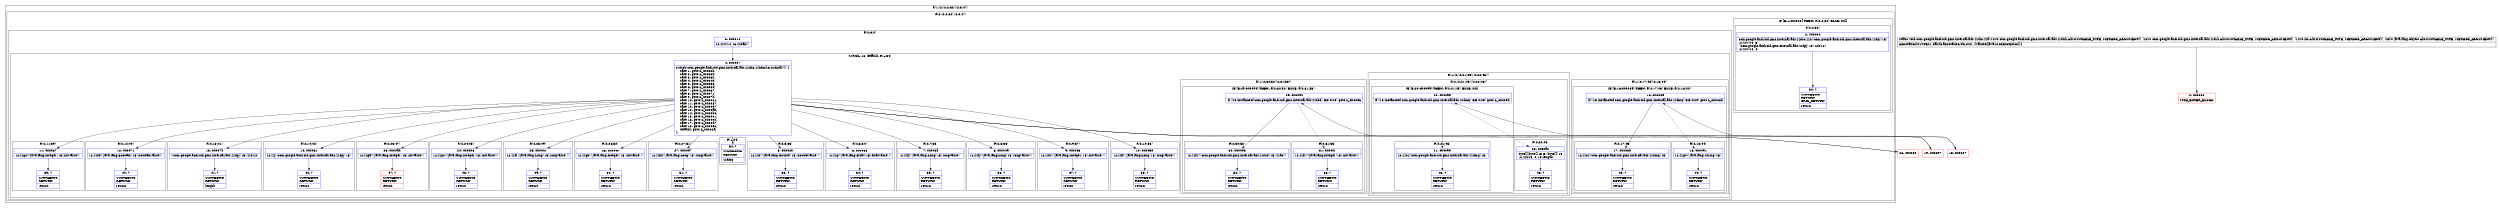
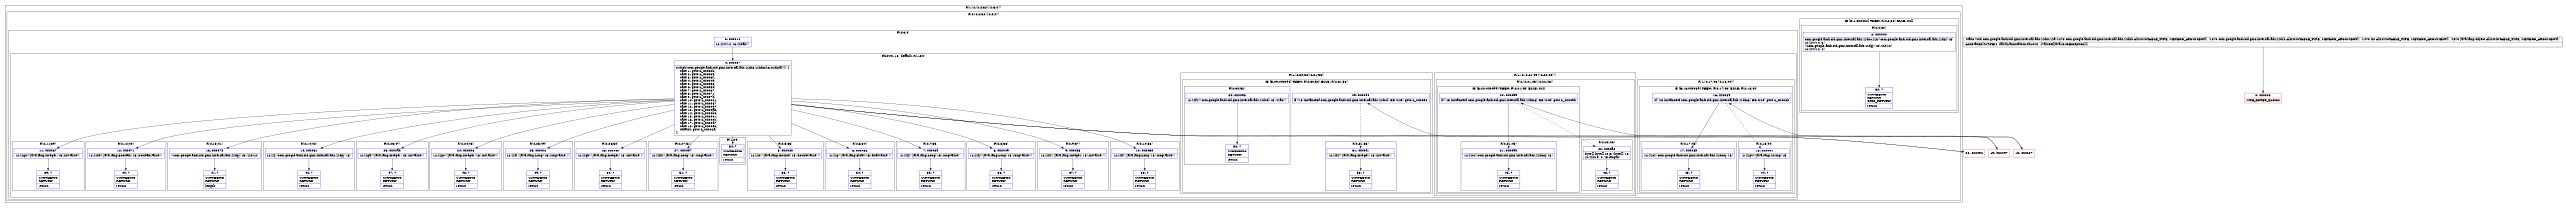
(870, 56) -> (903, 56)
(1267, 125) -> none
(728, 160) -> (728, 160)
(392, 180) -> (392, 180)
